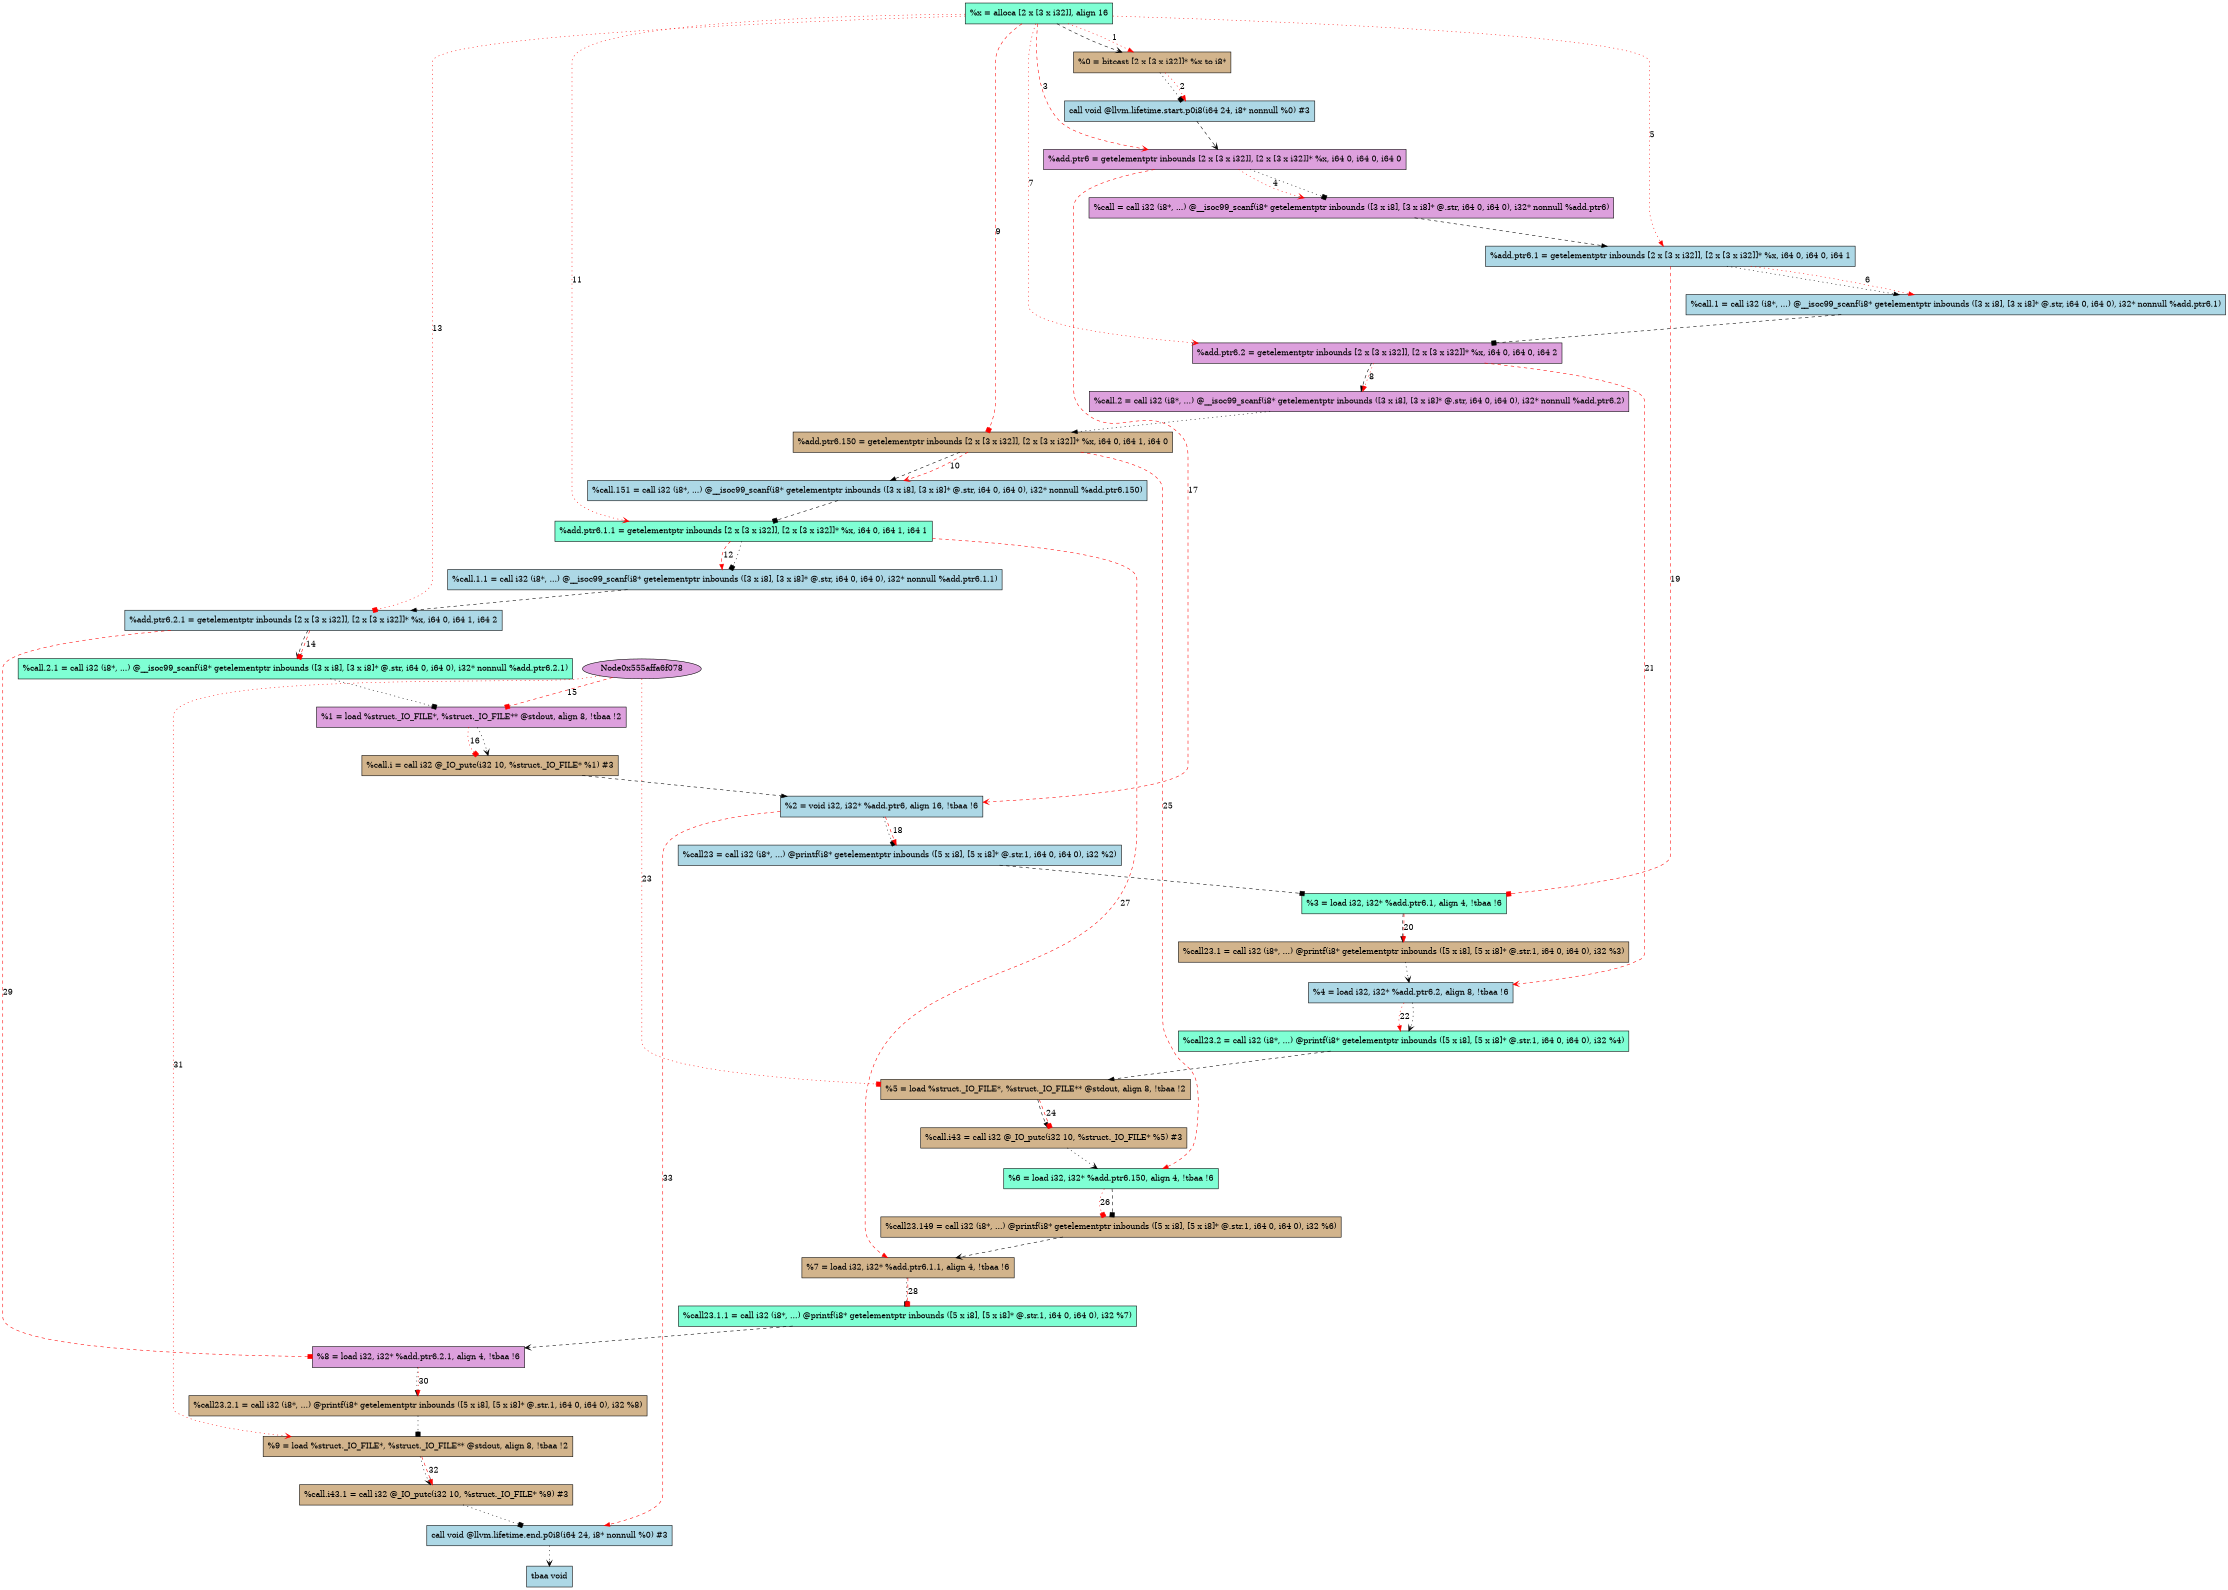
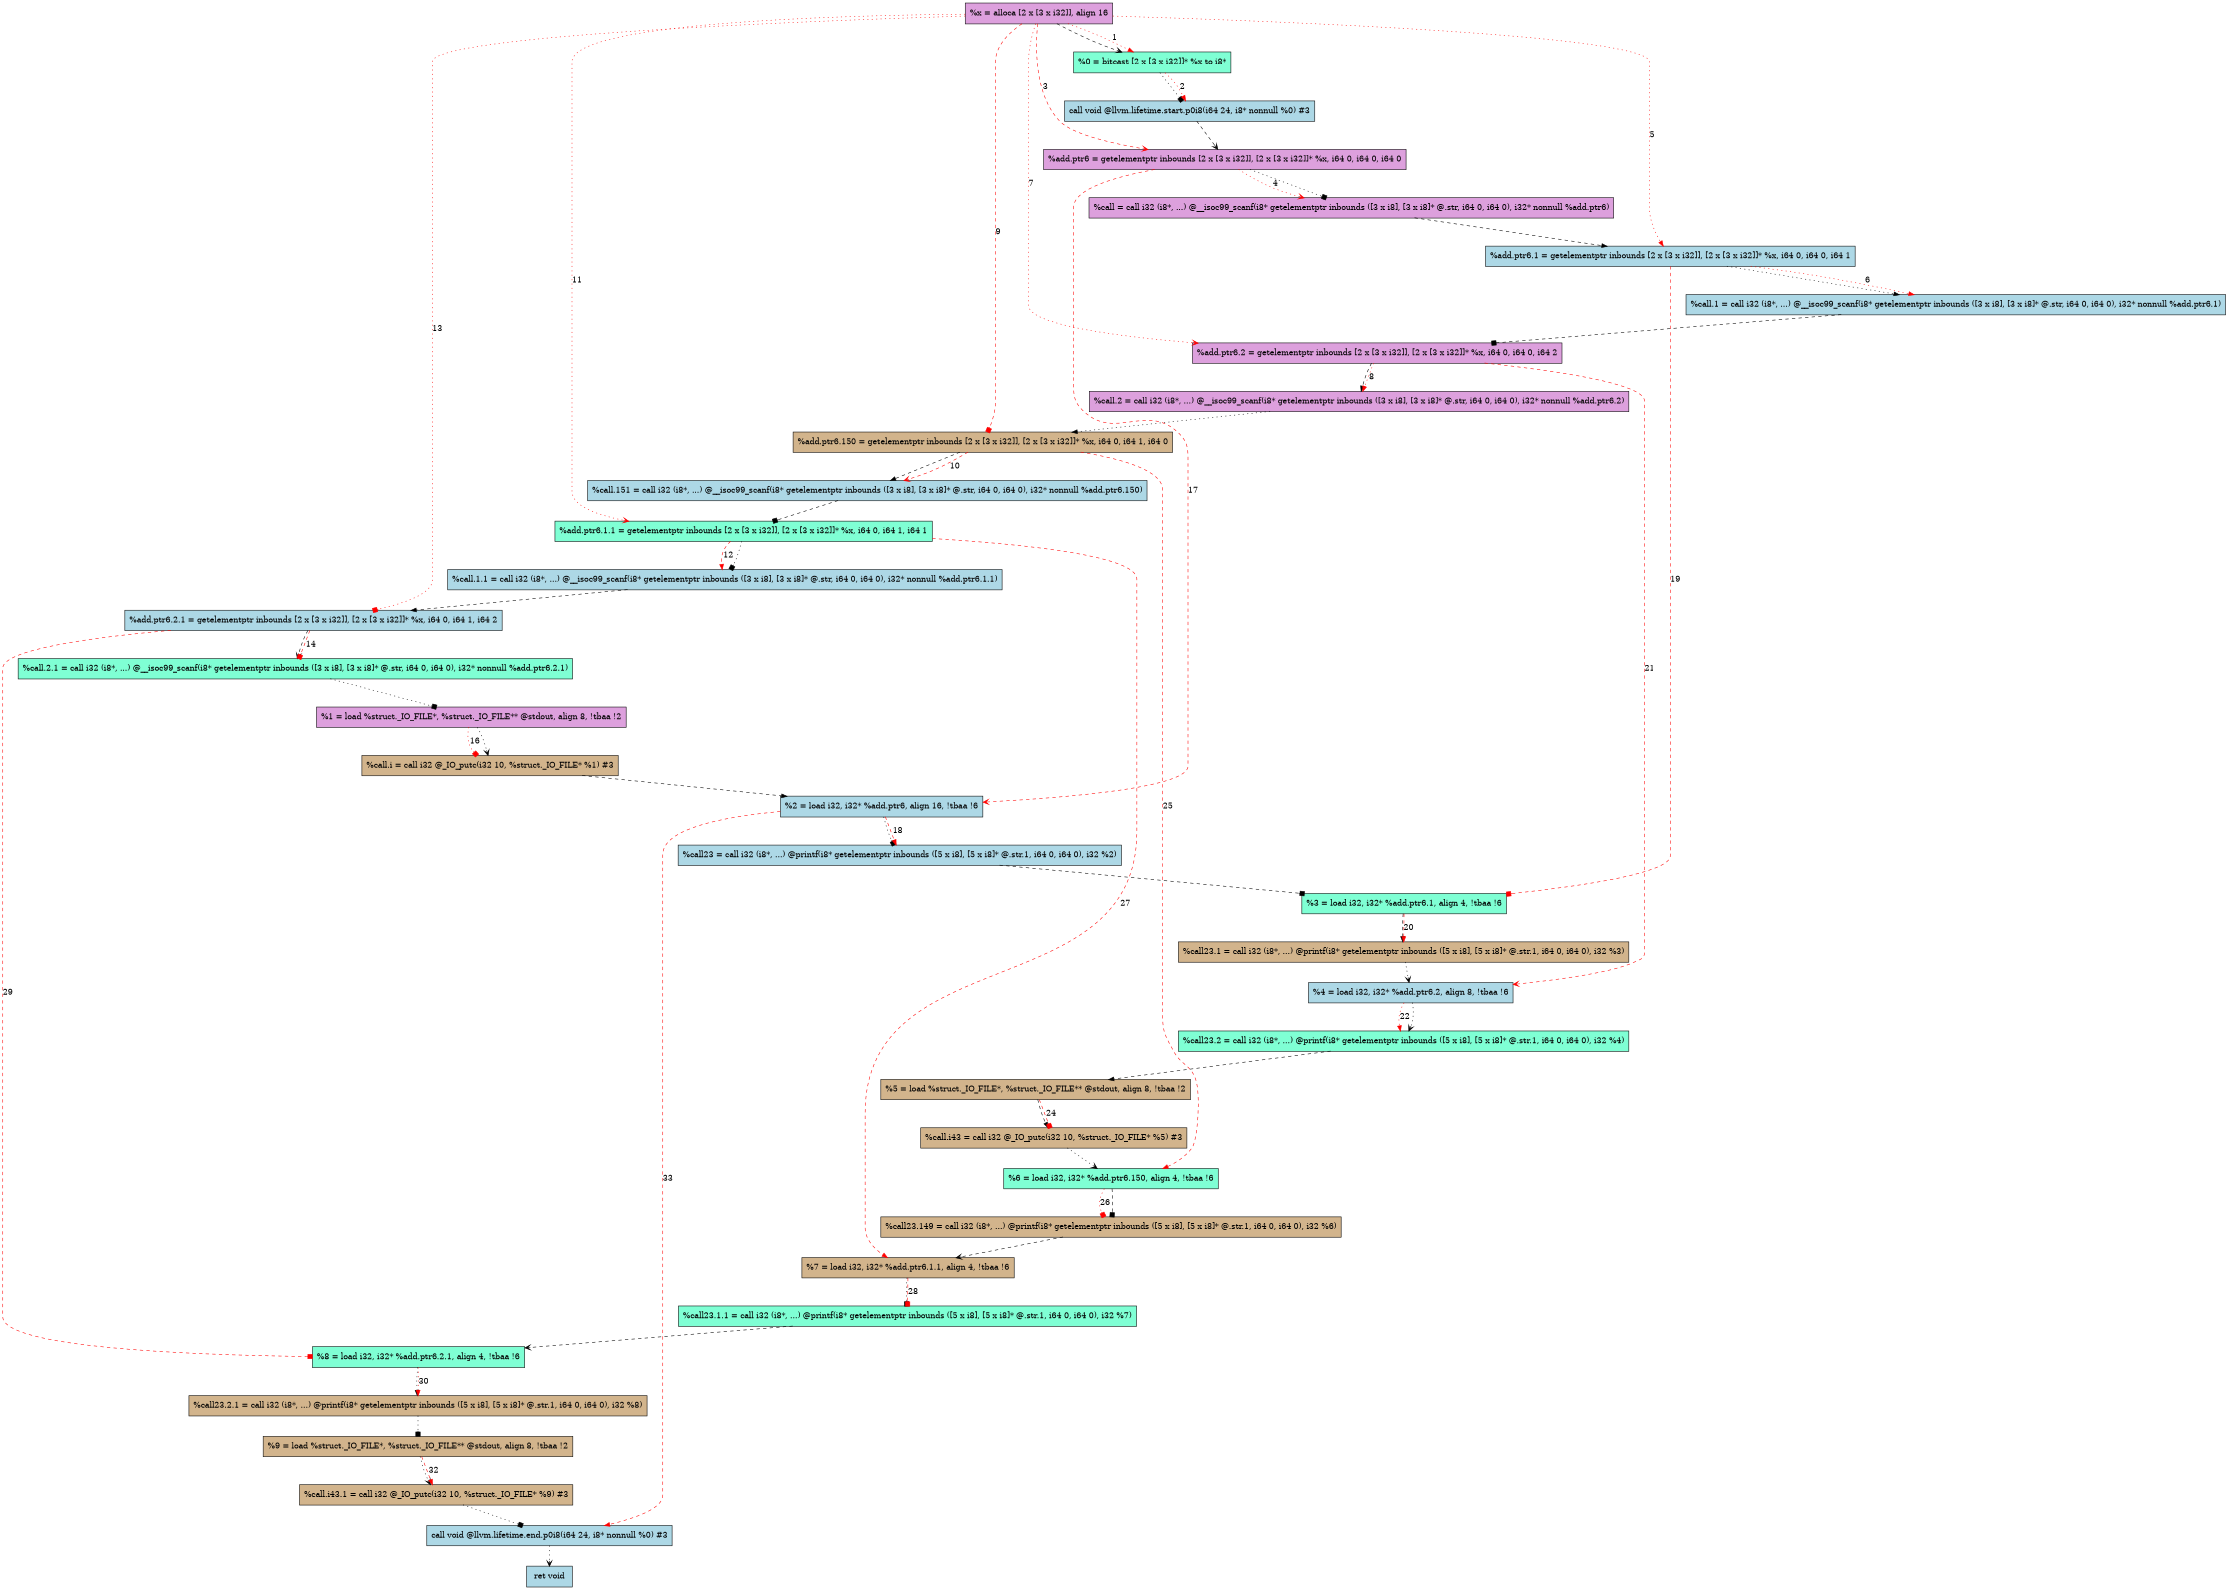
(1039, 13) -> (1039, 13)
(1152, 62) -> (1152, 62)
(642, 669) -> none
(882, 807) -> (882, 807)
(419, 1357) -> (419, 1357)
(549, 1577) -> (549, 1577)
